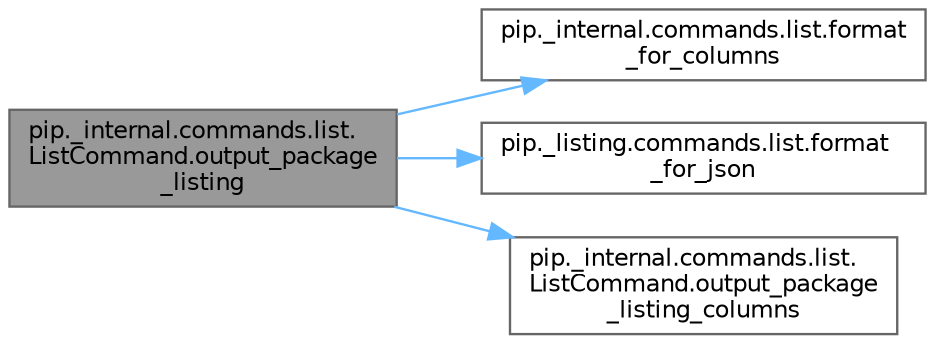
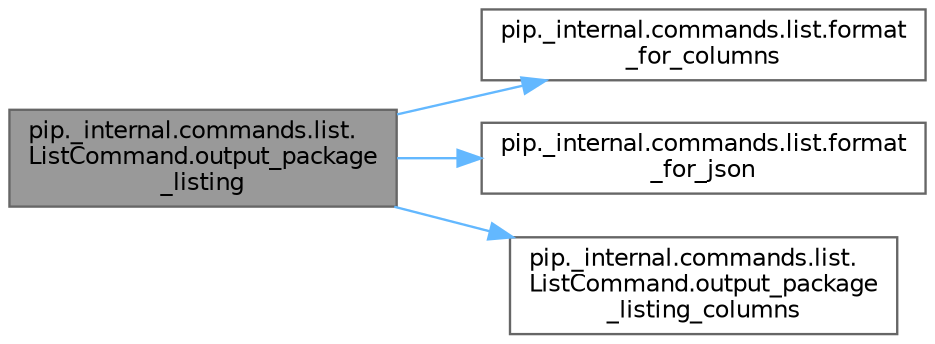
(704, 158) -> (704, 158)
